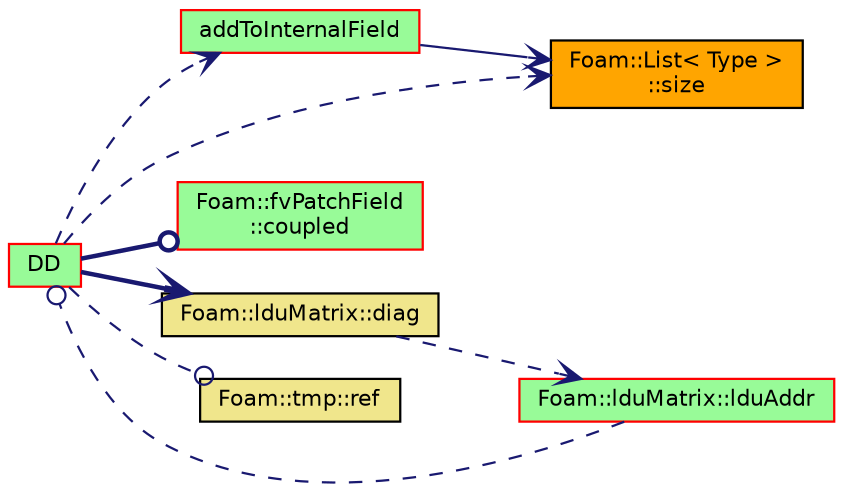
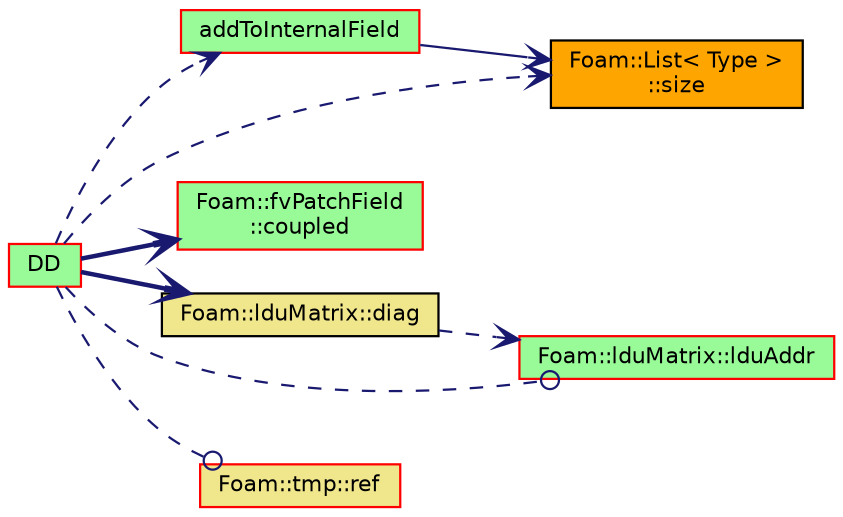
(120, 251) -> (118, 251)
(300, 400) -> (300, 486)
(306, 481) -> (290, 385)
